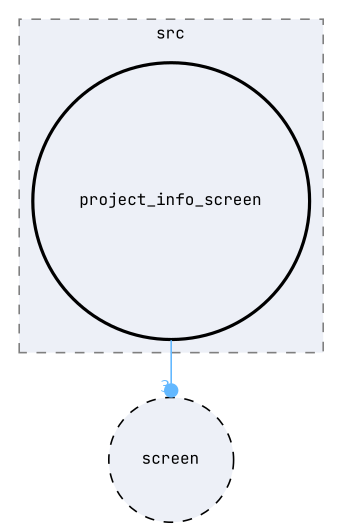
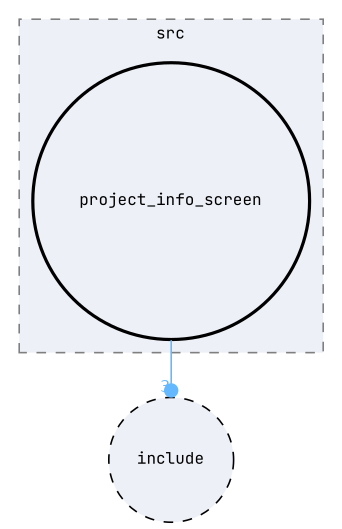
(171, 460) -> (171, 460)
